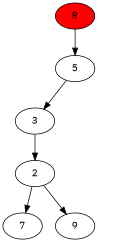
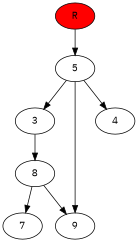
none -> (115, 121)
none -> (75, 144)
(35, 174) -> (35, 174)
